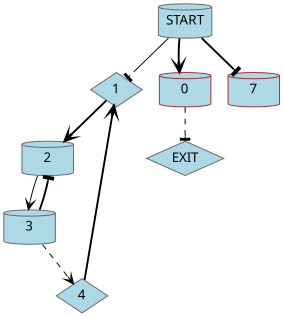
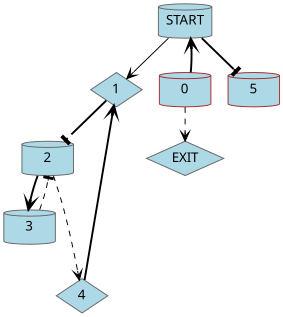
(179, 51) -> (191, 60)
(151, 55) -> (151, 55)
(254, 90) -> (254, 90)
(89, 117) -> (89, 117)
(185, 122) -> (185, 122)
(34, 188) -> (34, 188)
(44, 195) -> (44, 195)
(55, 260) -> (67, 223)
